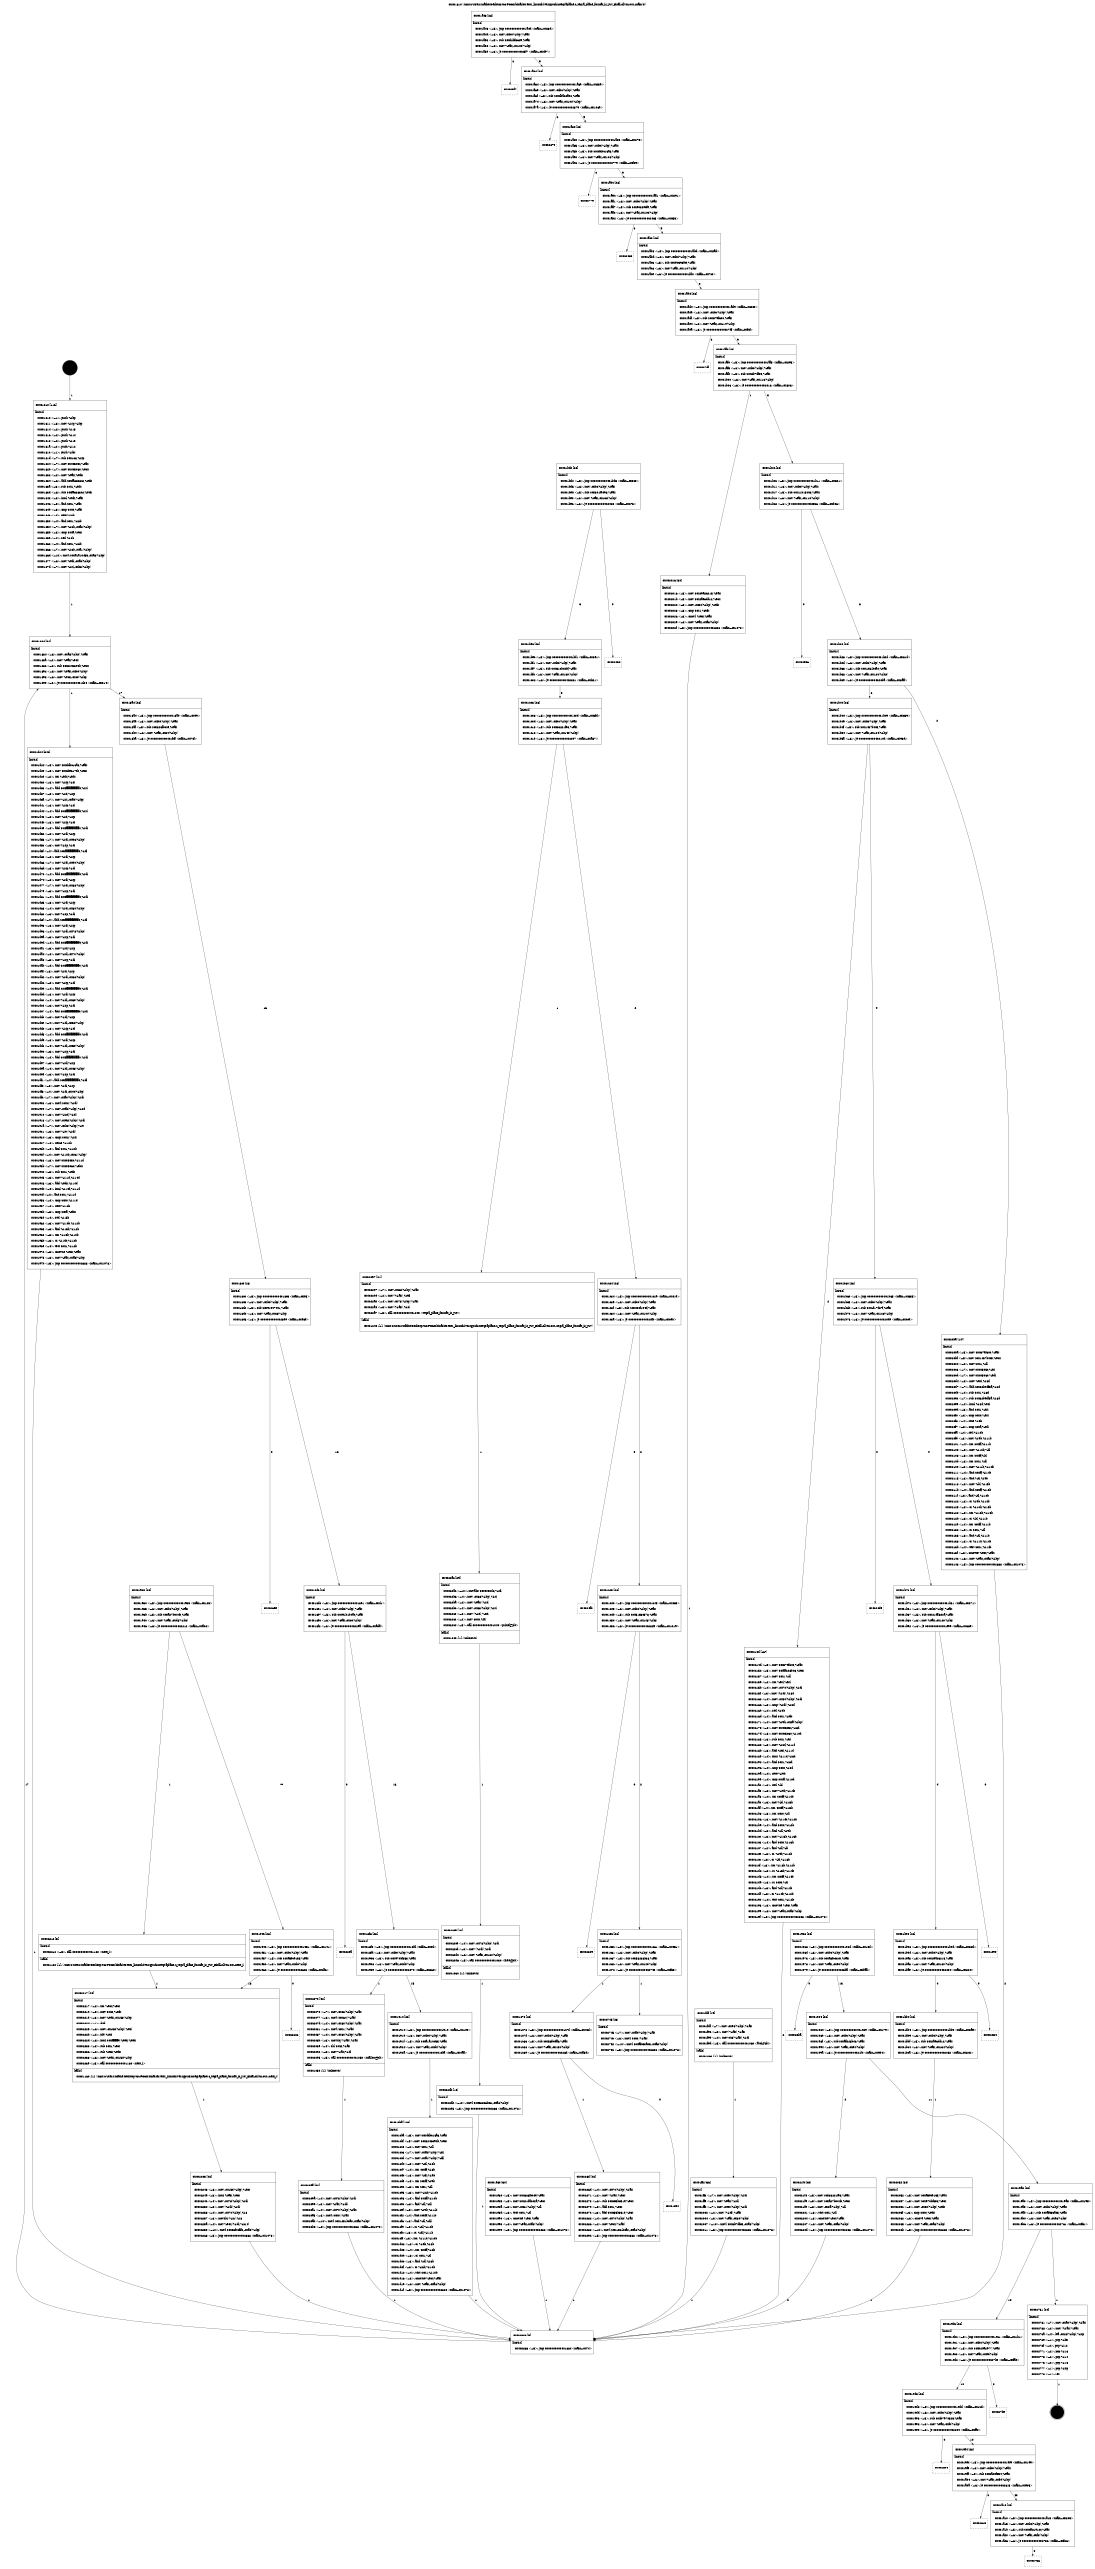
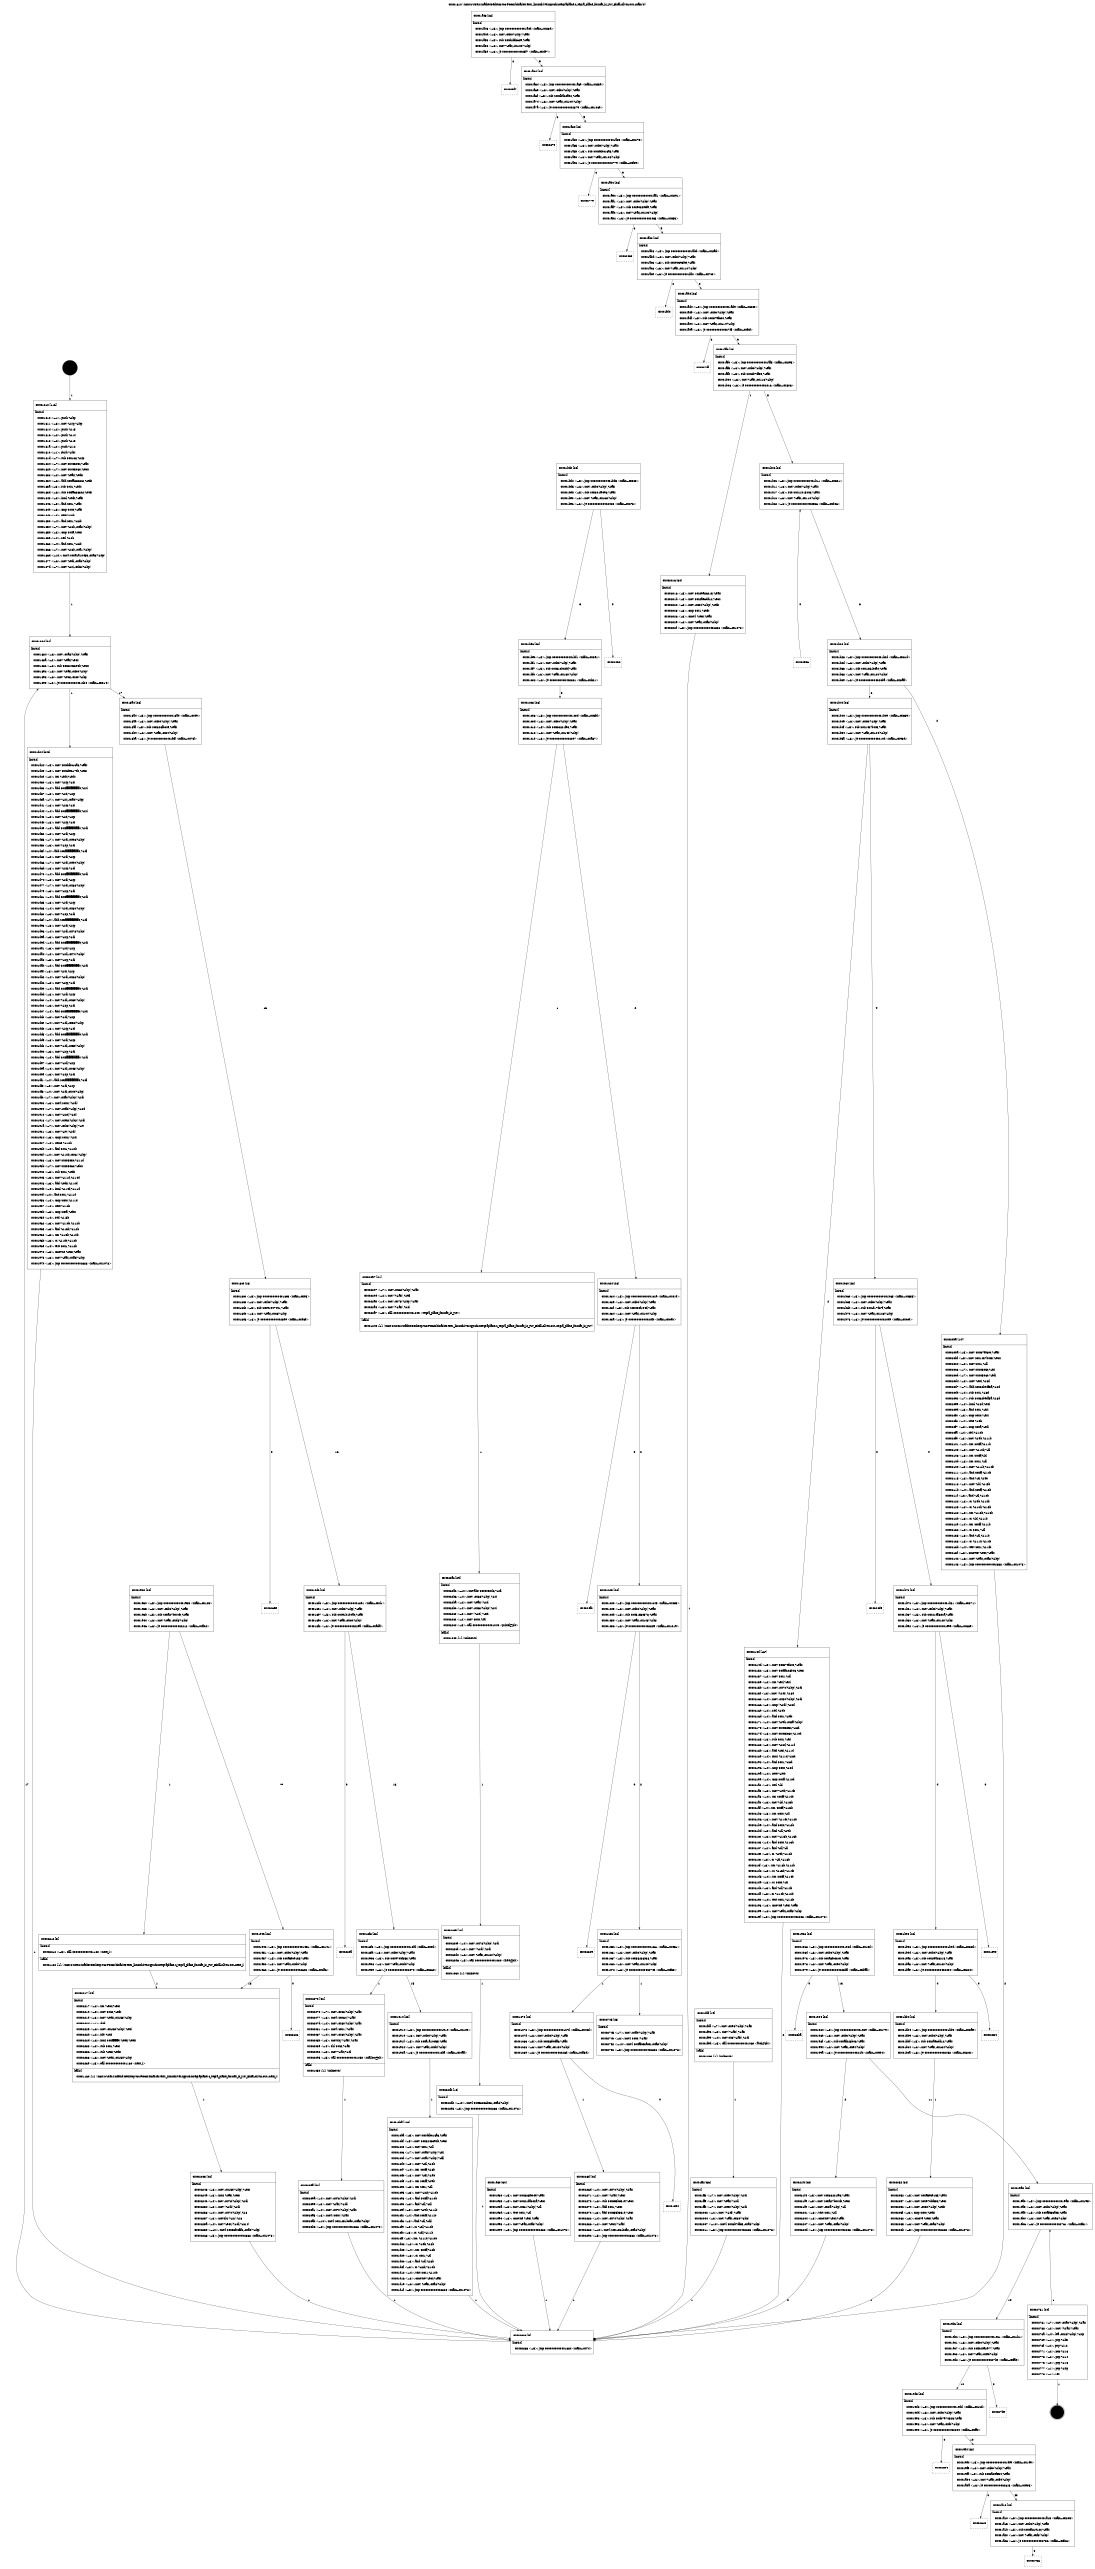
none -> (664, 312)
(802, 583) -> (797, 585)
(1053, 2266) -> (1050, 2268)
